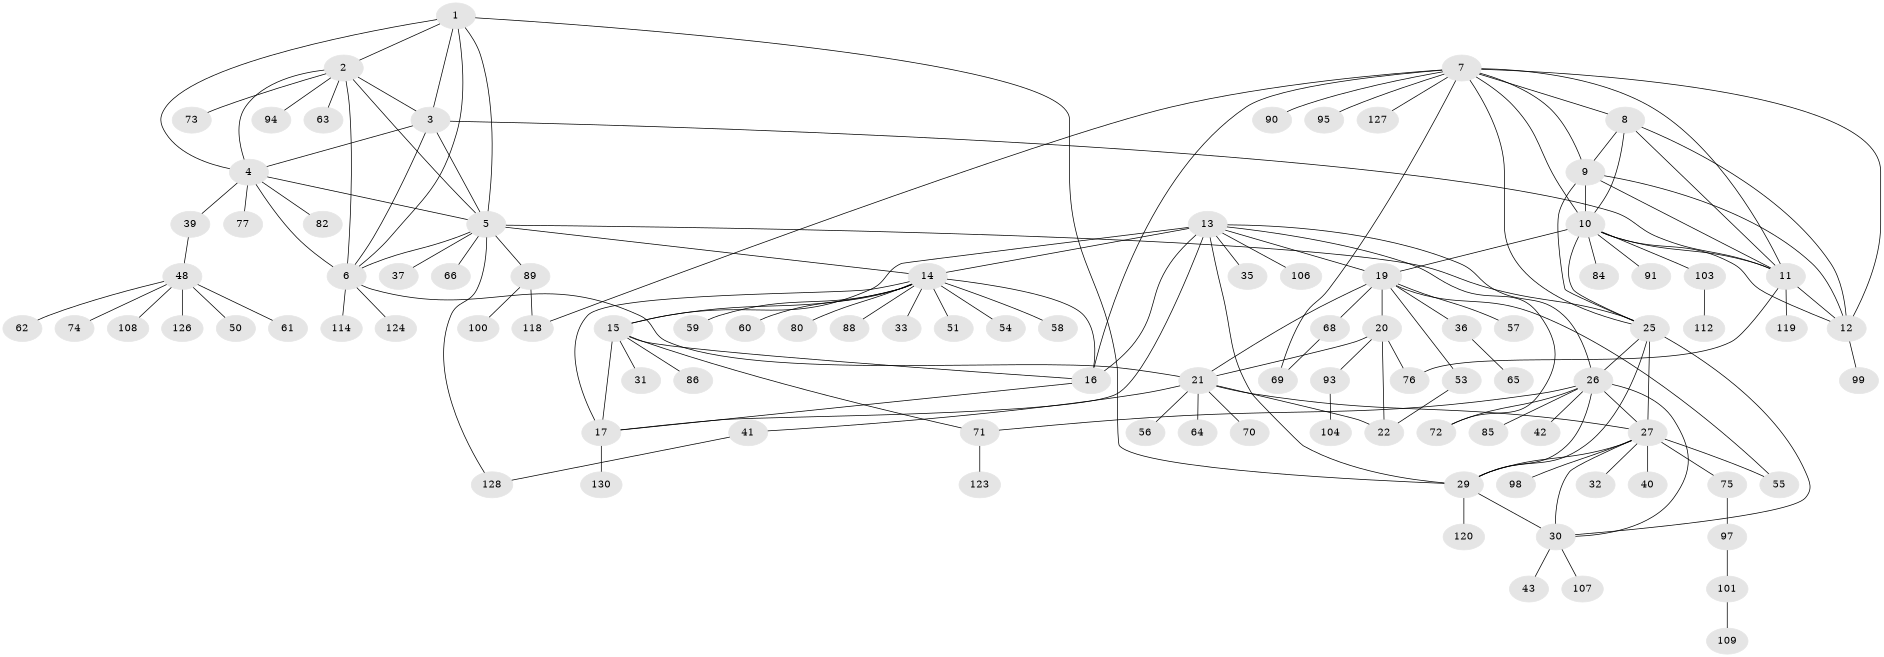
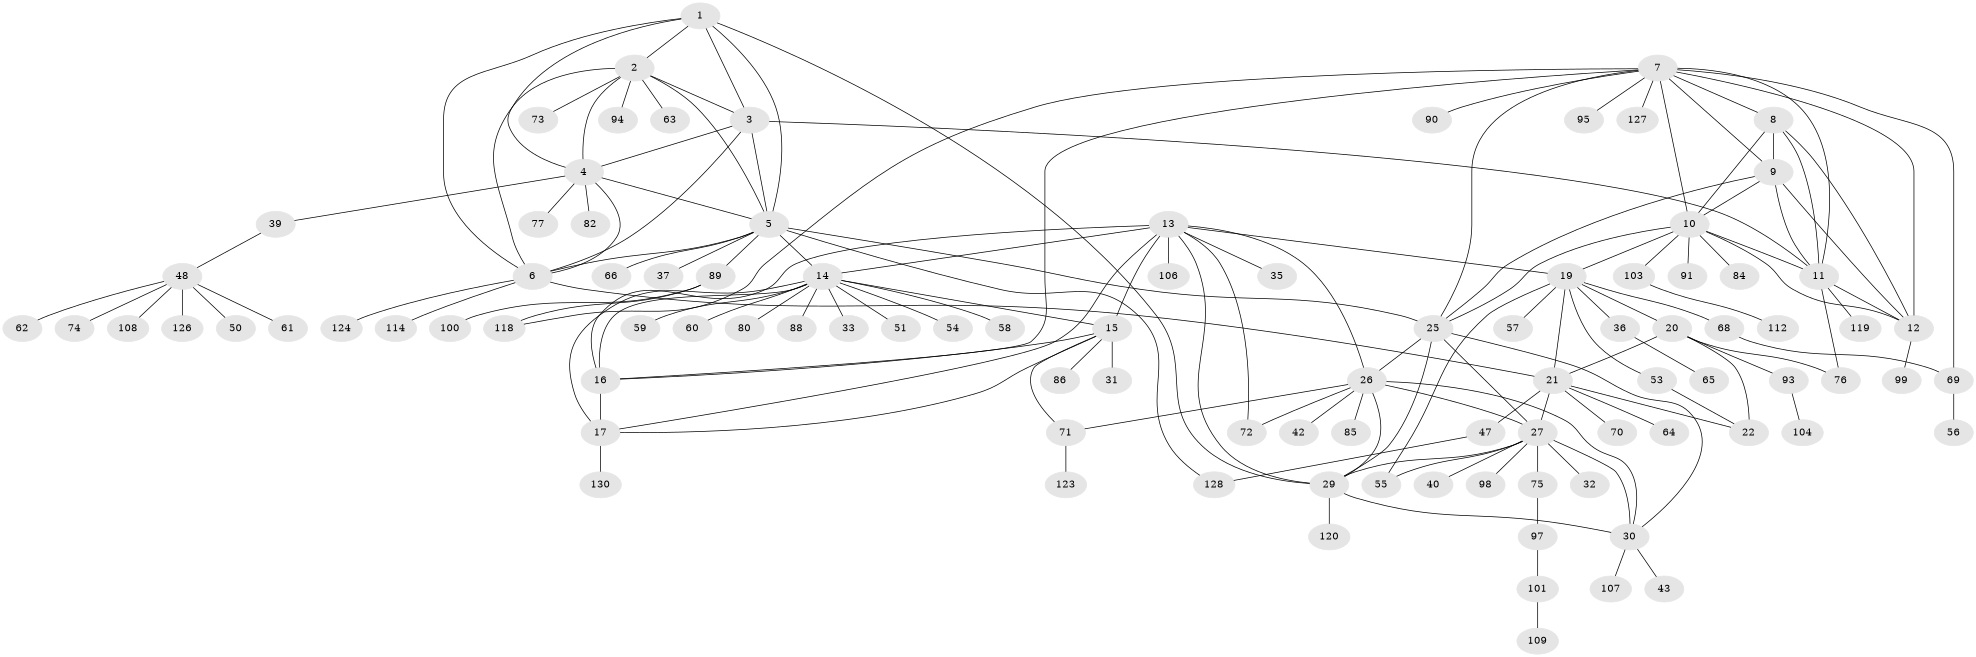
(1172, 407) -> (1954, 407)
(748, 433) -> (1486, 433)
